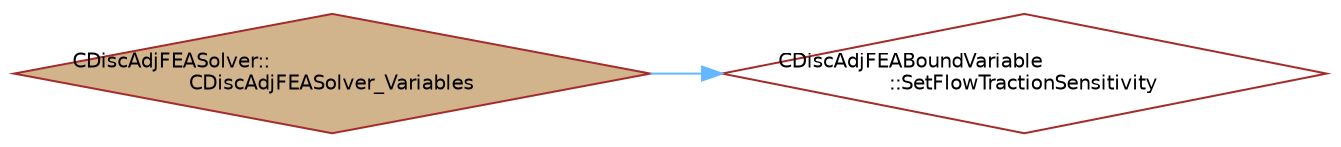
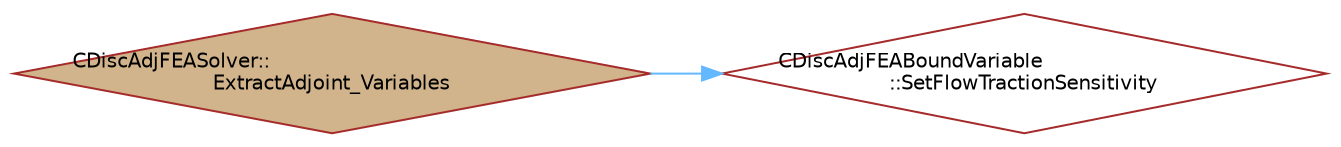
(332, 74) -> (332, 74)
